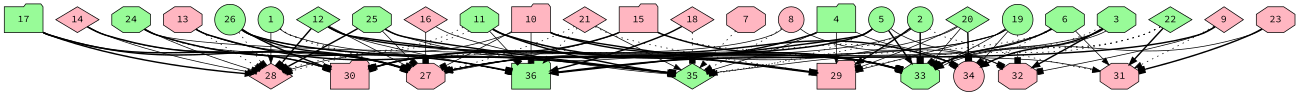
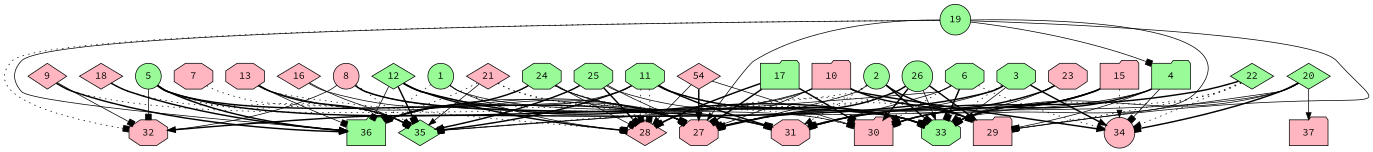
(77, 20) -> (699, 76)
(996, 45) -> (1059, 37)
none -> (711, 107)
none -> (559, 111)
none -> (1309, 133)
